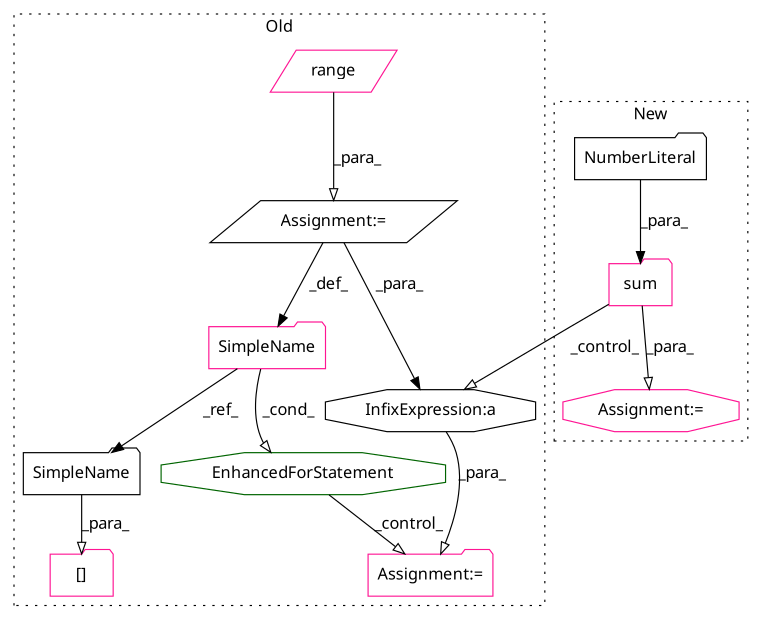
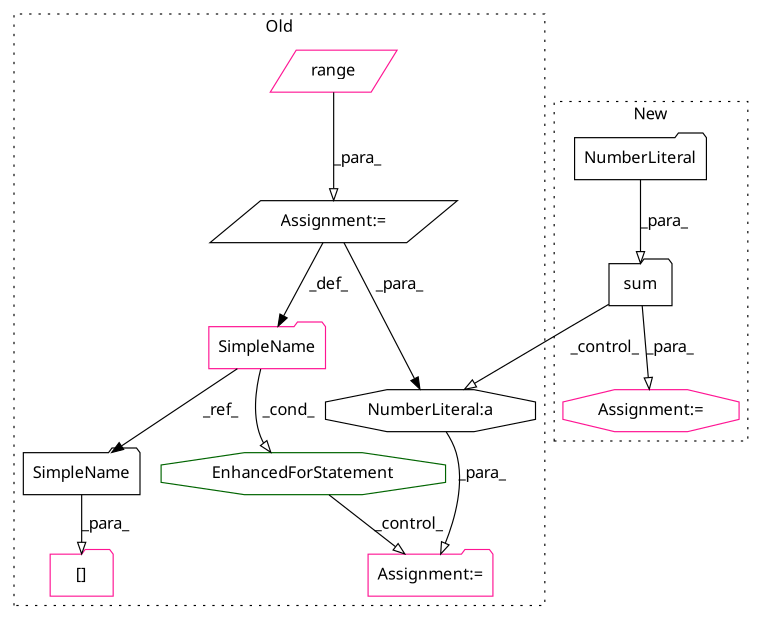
(640, 216) -> (640, 216)
(640, 285) -> (640, 285)
(430, 411) -> (430, 411)
